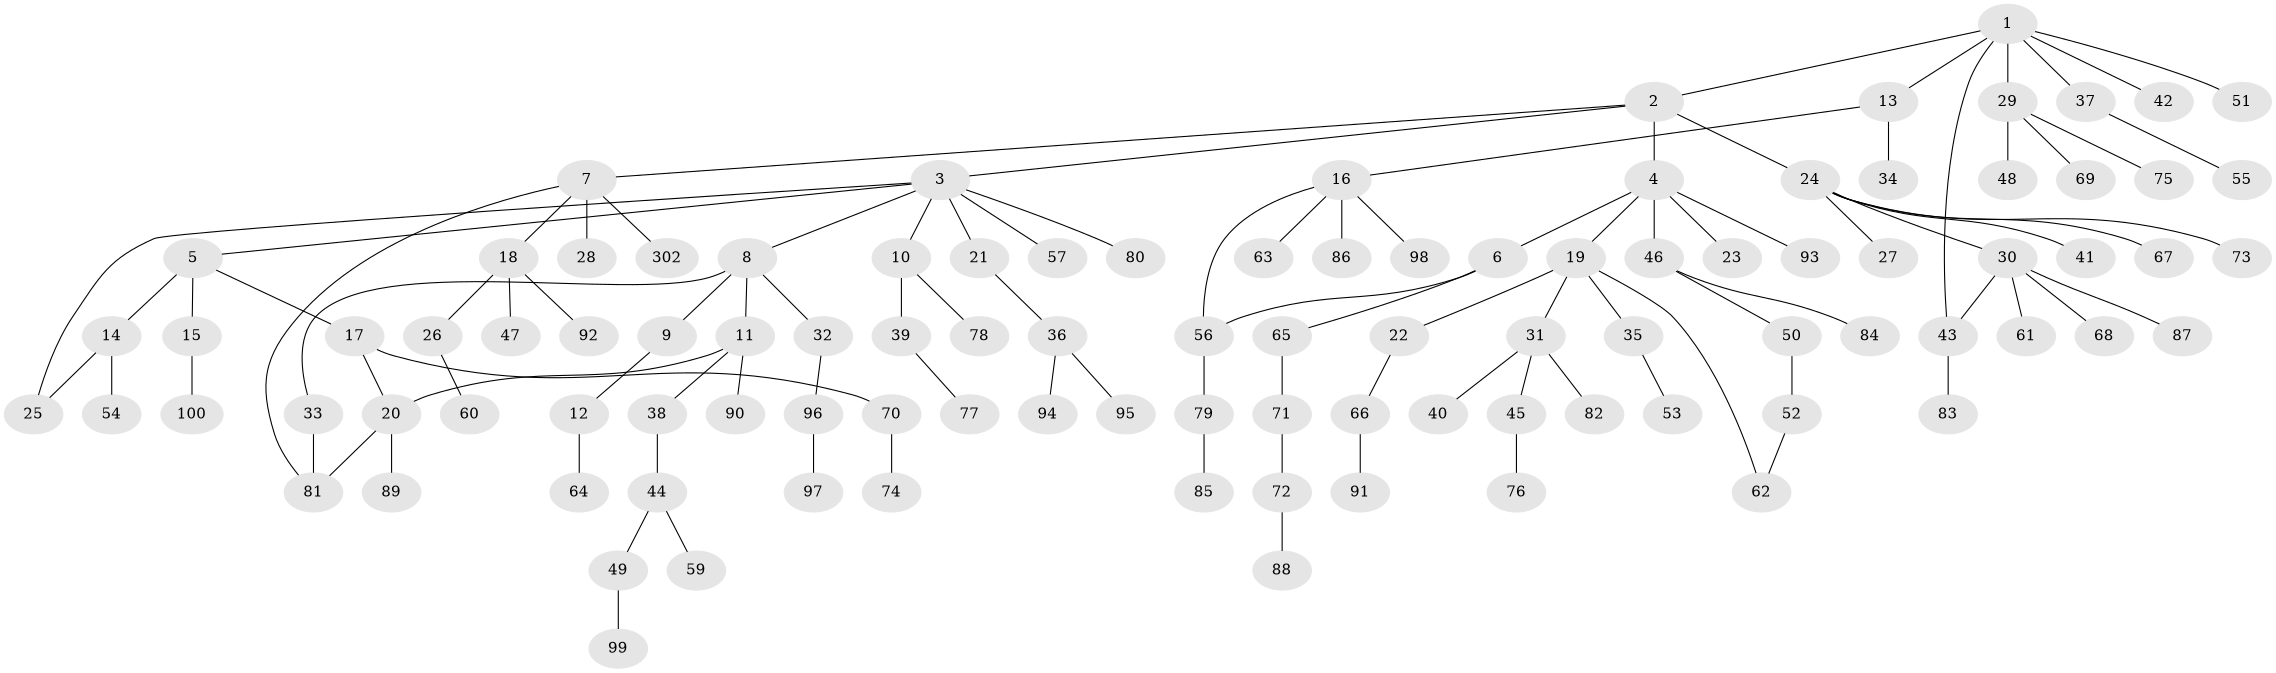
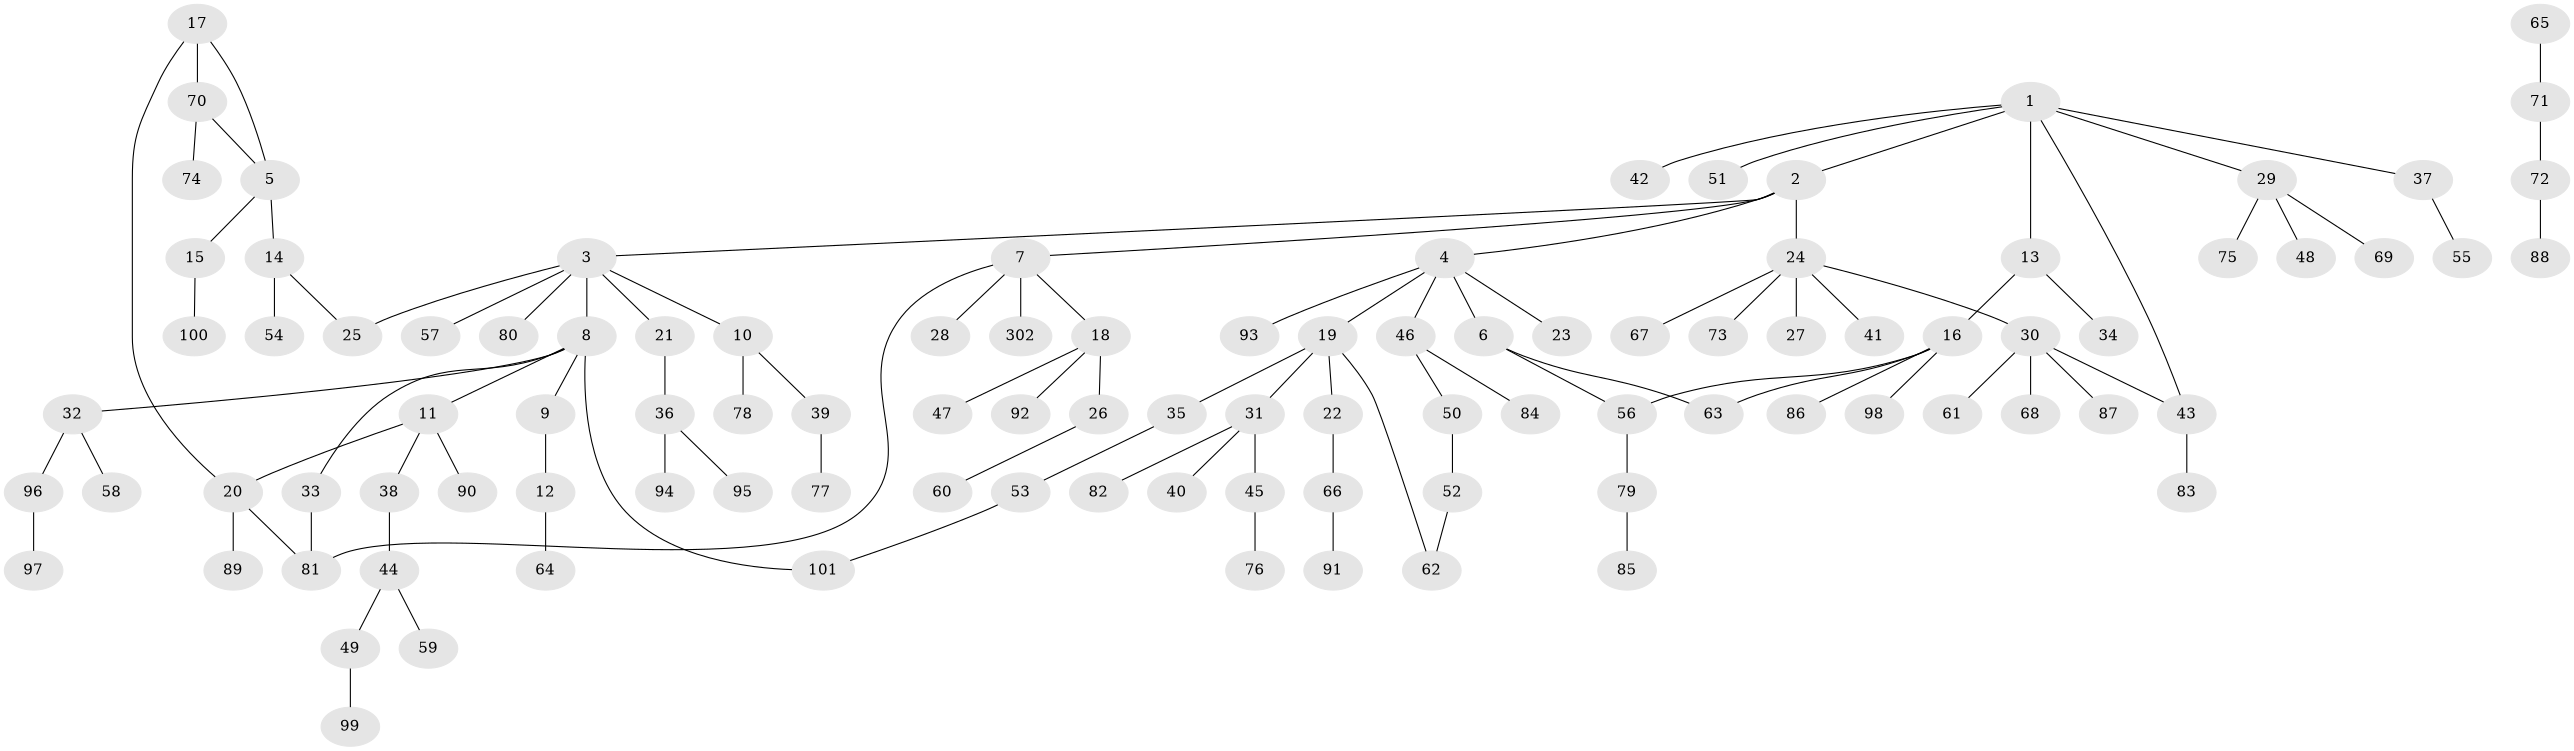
(567, 219) -> (234, 141)
(1393, 302) -> (1598, 377)
none -> (112, 492)
none -> (823, 571)
